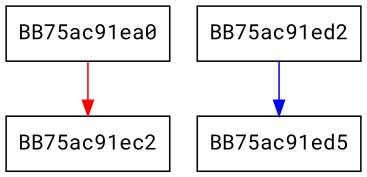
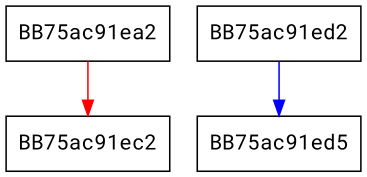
(88, 34) -> (88, 34)
